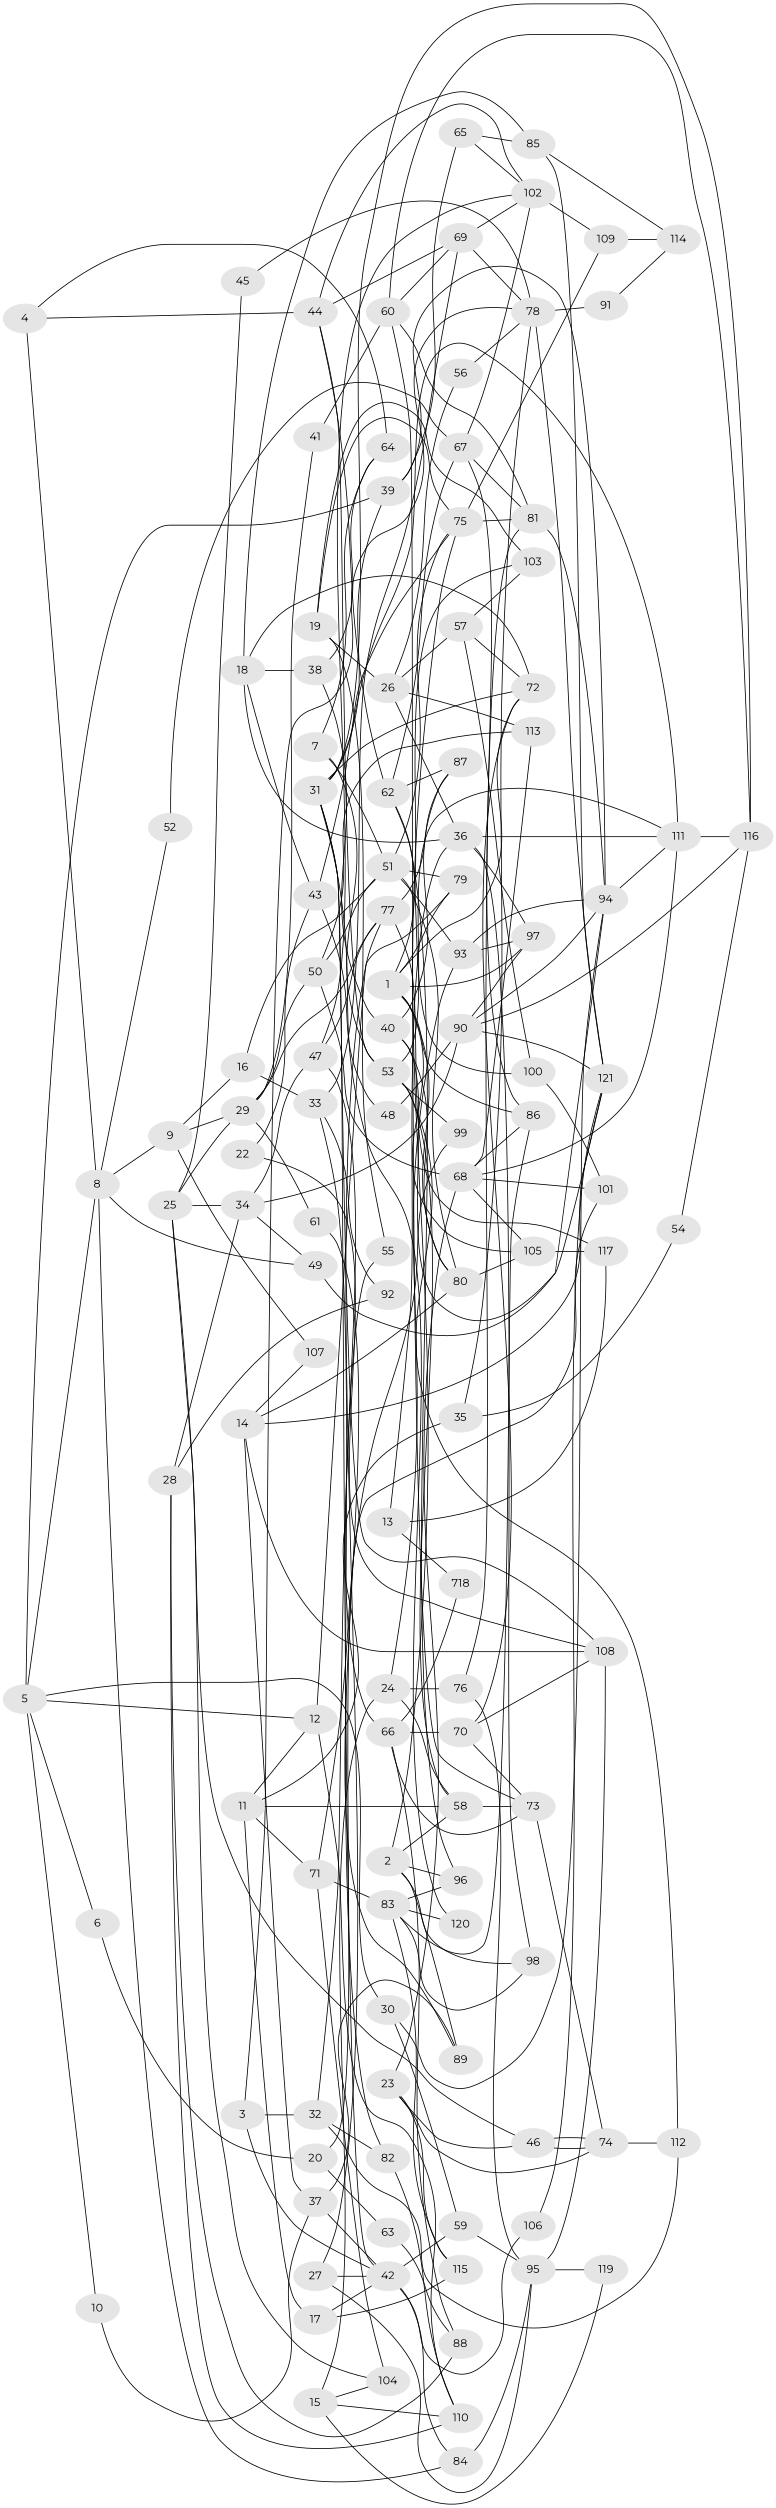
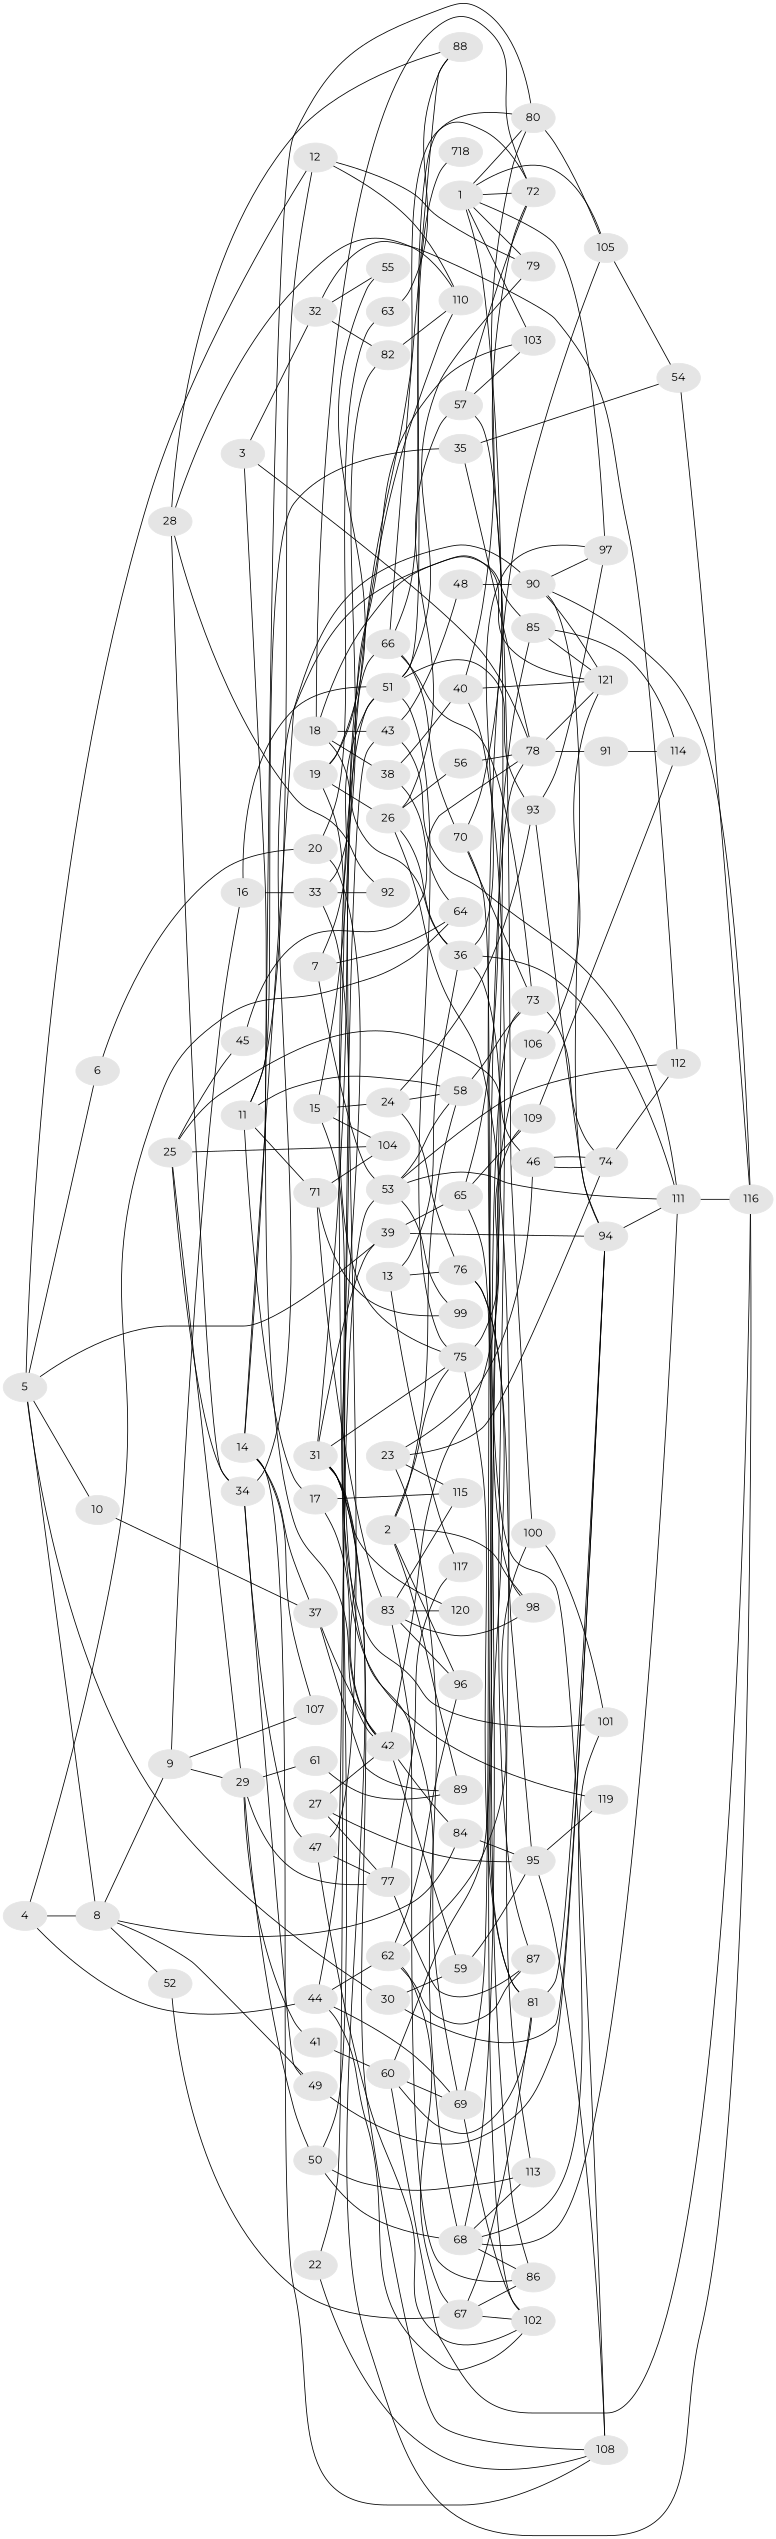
(570, 216) -> (496, 1157)
(570, 1251) -> (642, 313)
(424, 1553) -> (419, 1274)
